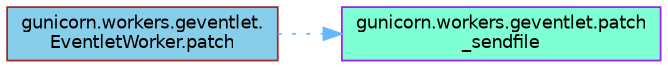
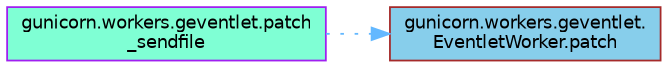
(301, 34) -> (349, 34)
